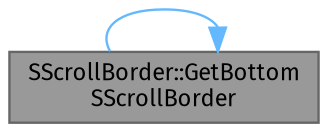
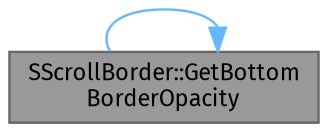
(164, 87) -> (164, 87)
